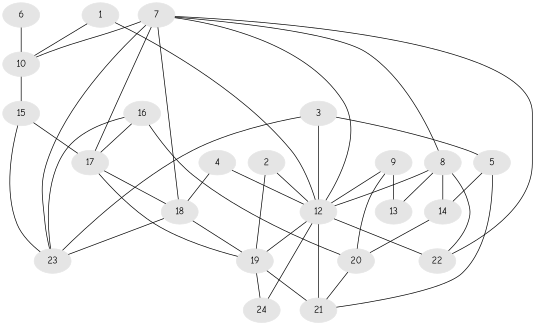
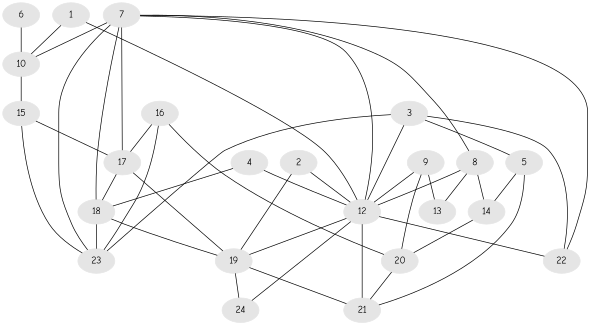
(470, 213) -> (539, 143)
